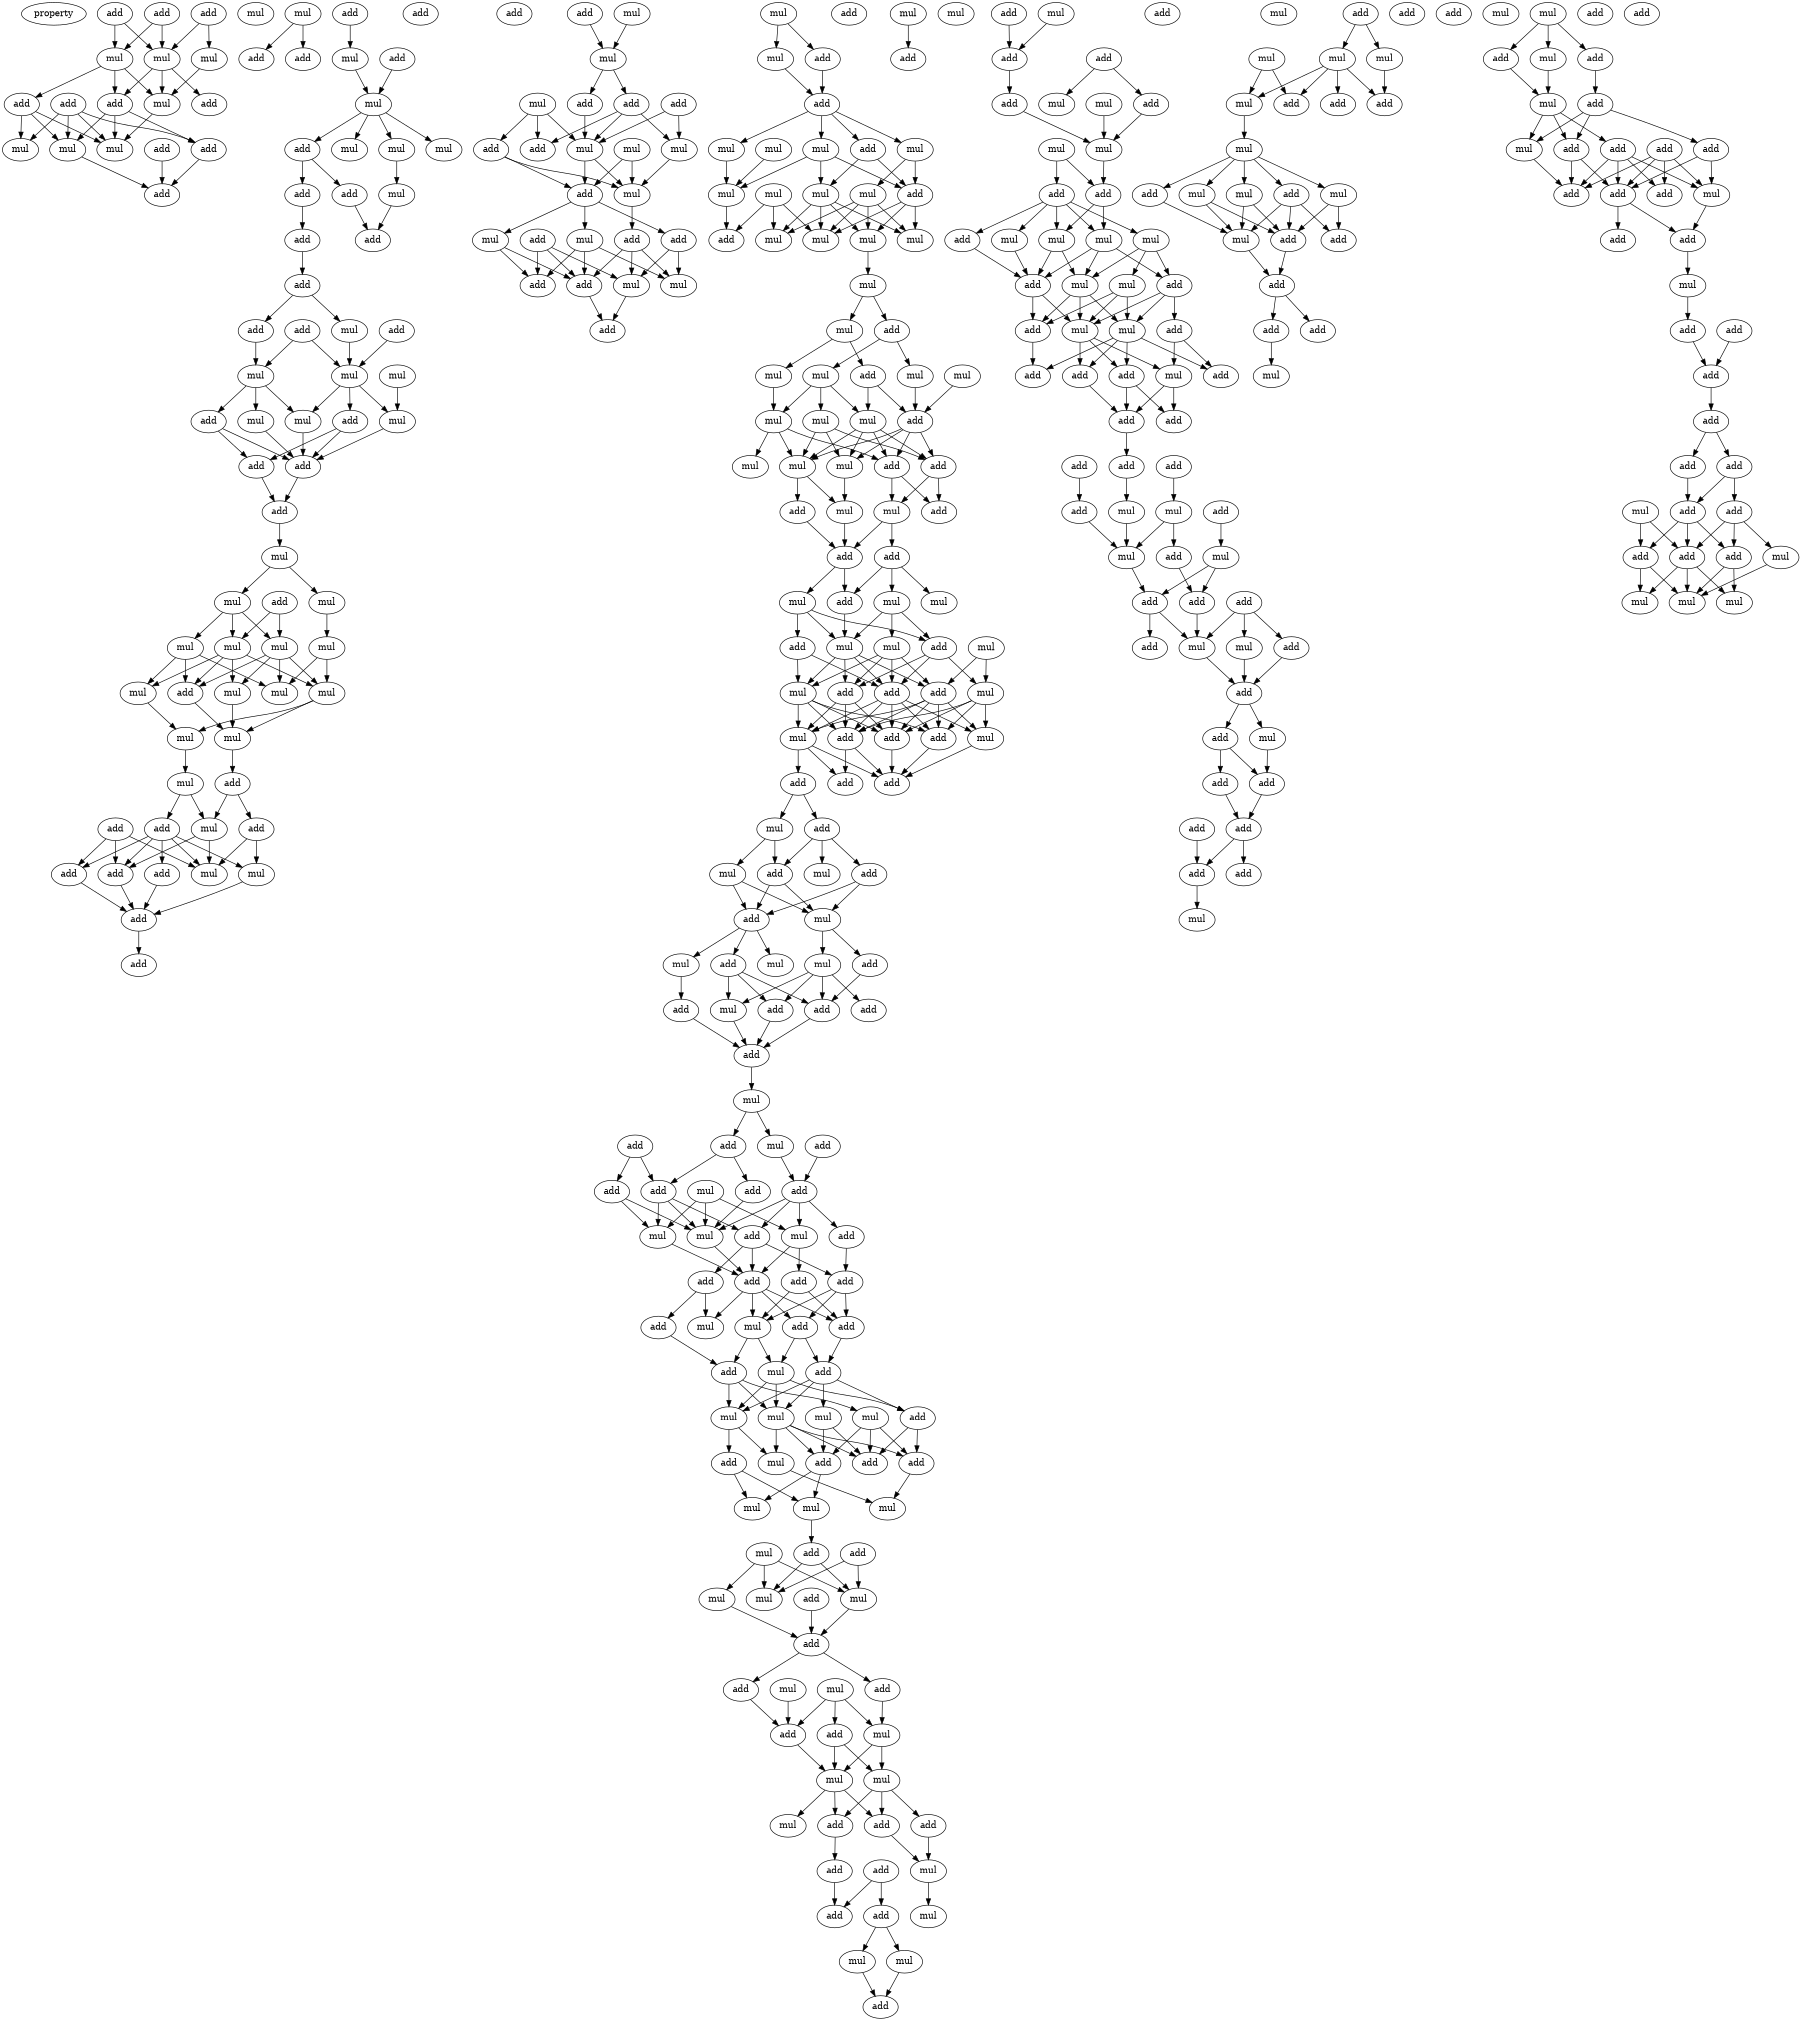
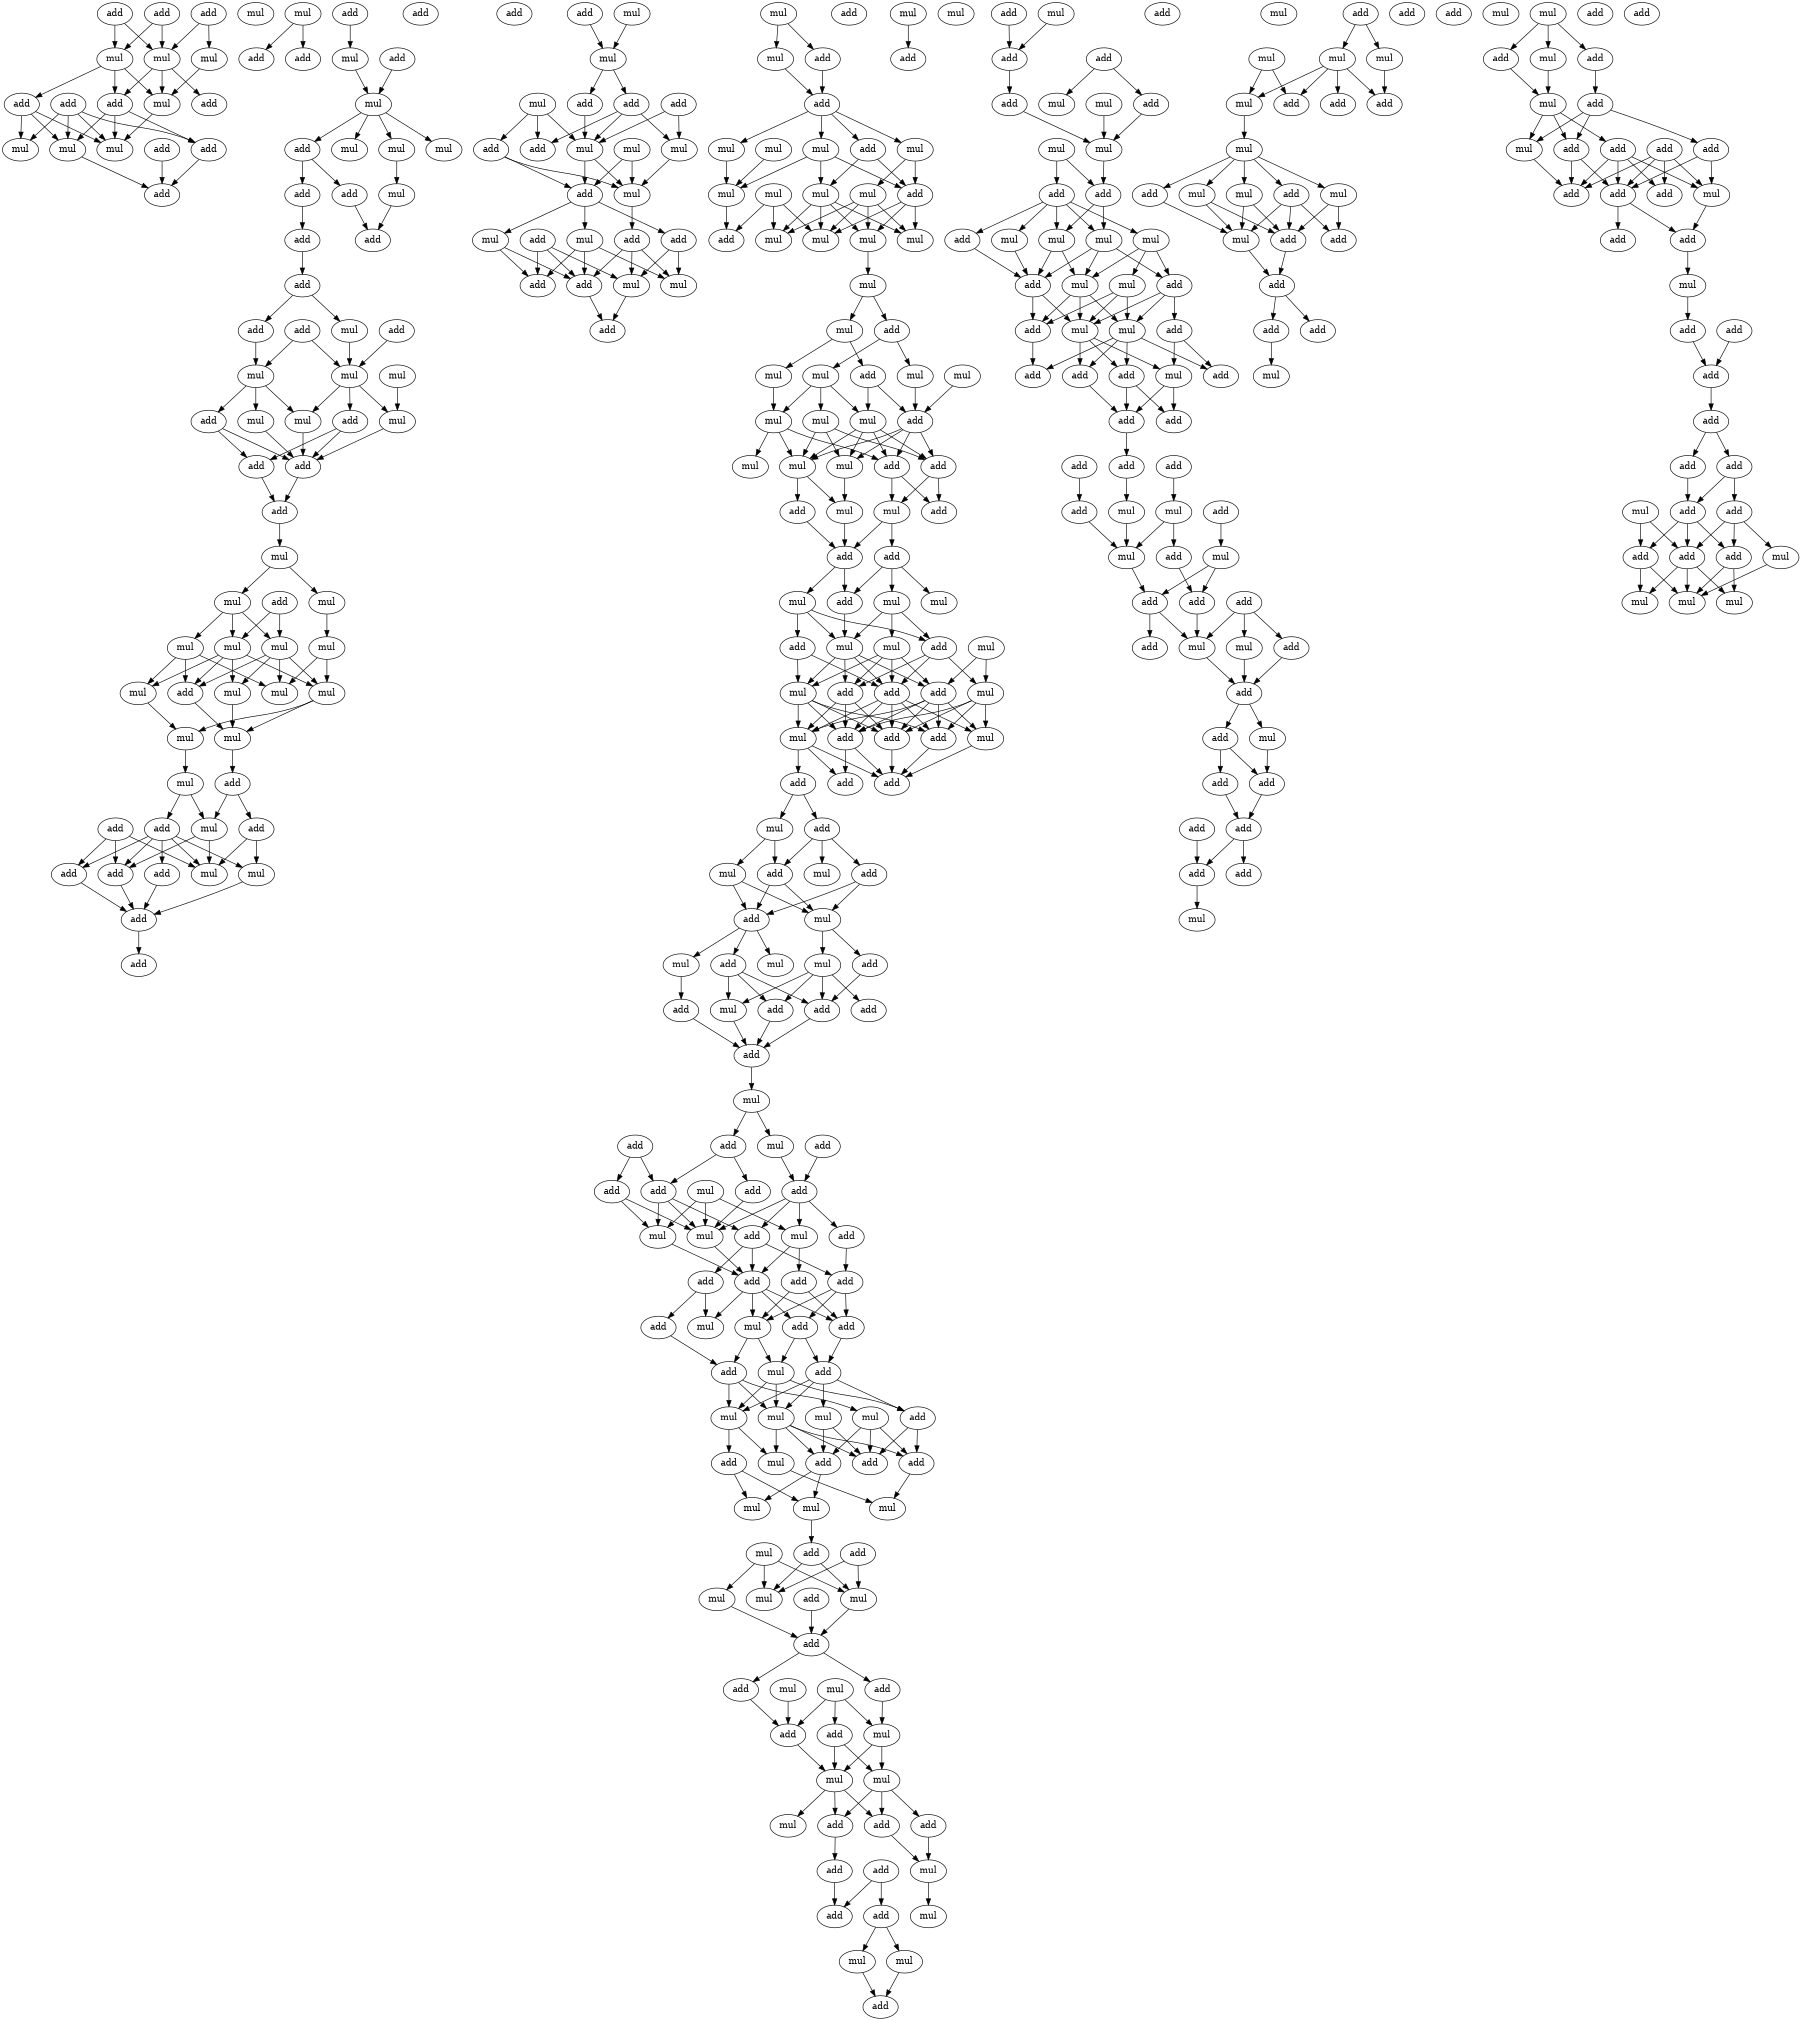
(54, 14) -> none
